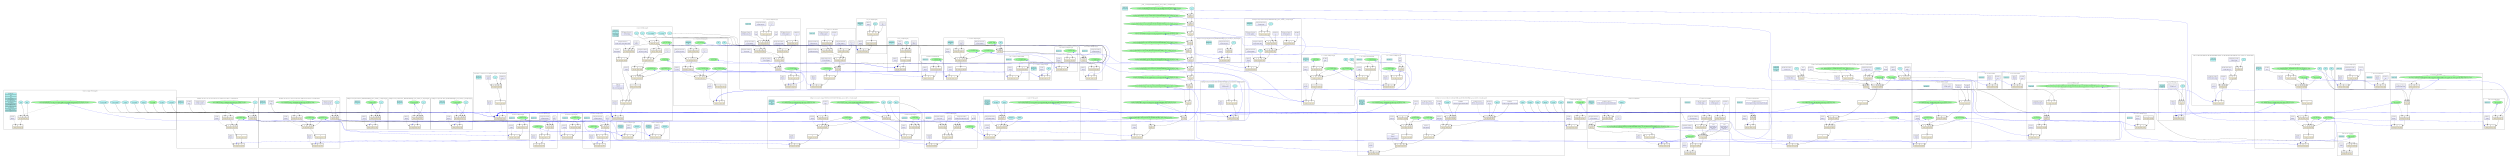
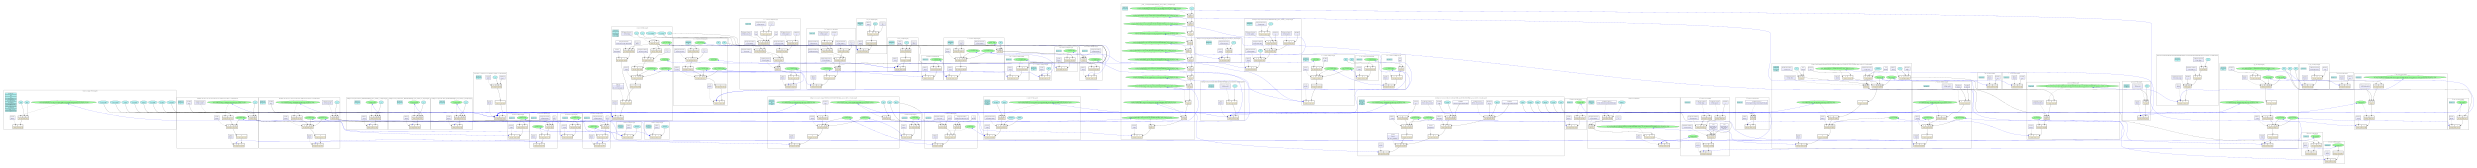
(153, 102) -> (153, 102)
none -> (2338, 145)
